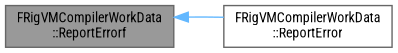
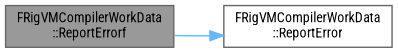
(206, 17) -> (192, 36)
